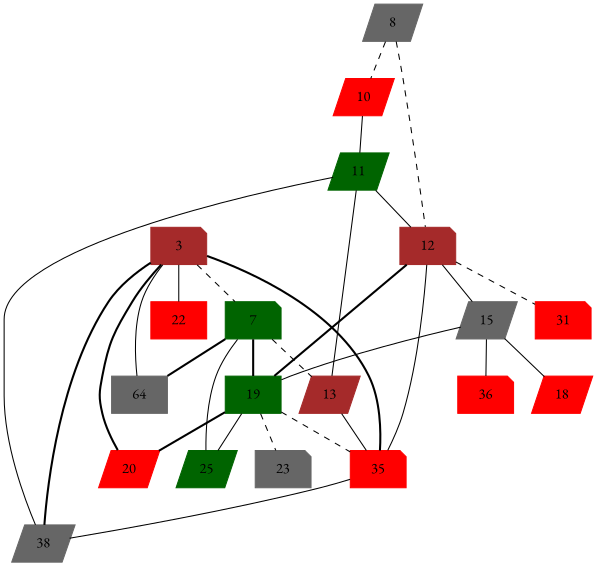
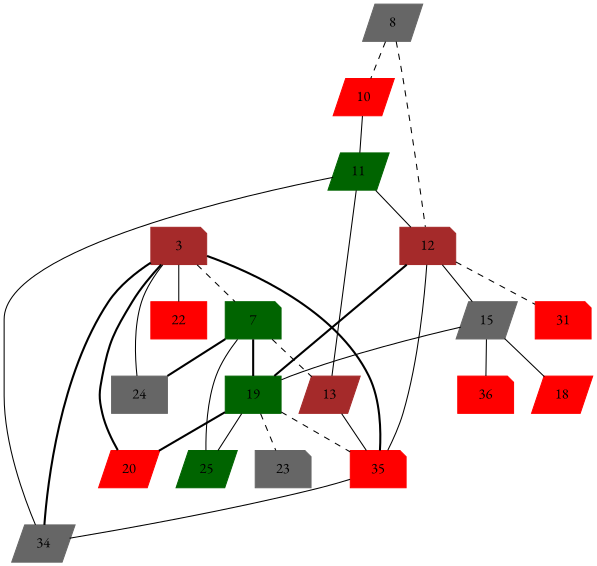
(140, 395) -> (140, 395)
(43, 544) -> (43, 544)
